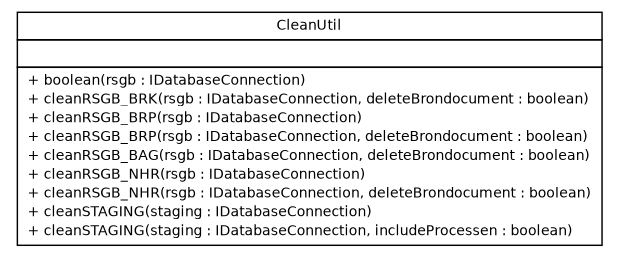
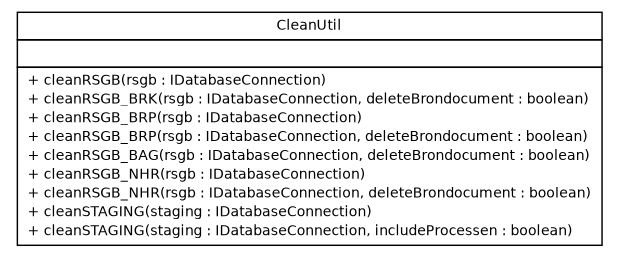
(167, 80) -> (177, 80)
